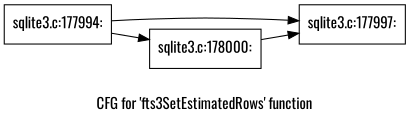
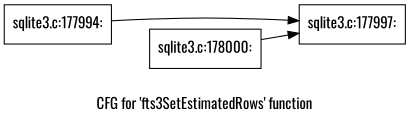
(125, 36) -> none
